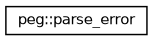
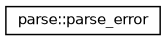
(76, 21) -> (83, 21)
